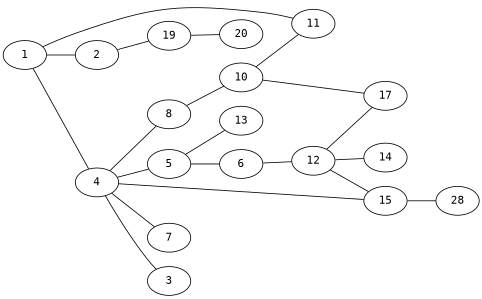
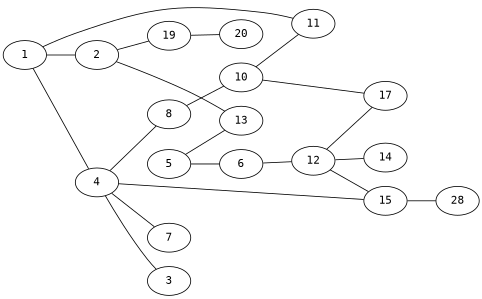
none -> (172, 84)
(133, 173) -> none
